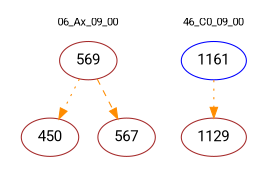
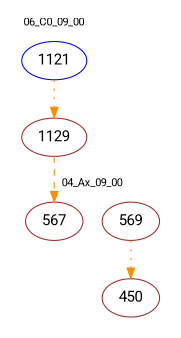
(88, 23) -> (93, 184)
(214, 23) -> (54, 23)
(214, 61) -> (54, 61)
(105, 94) -> (54, 180)
